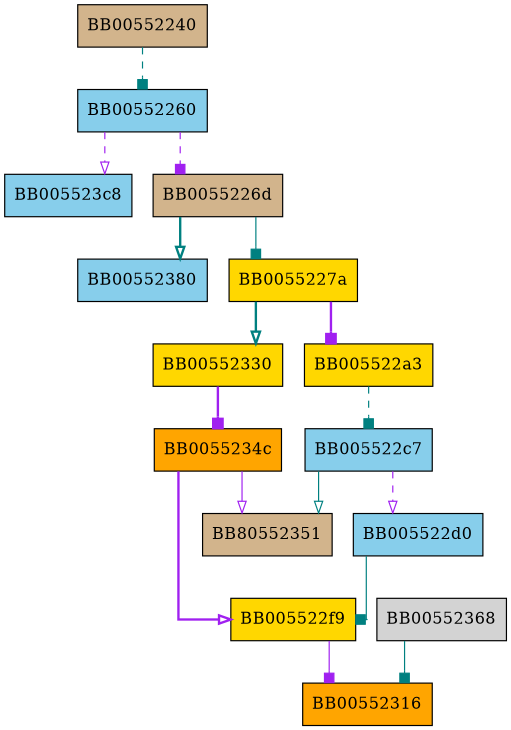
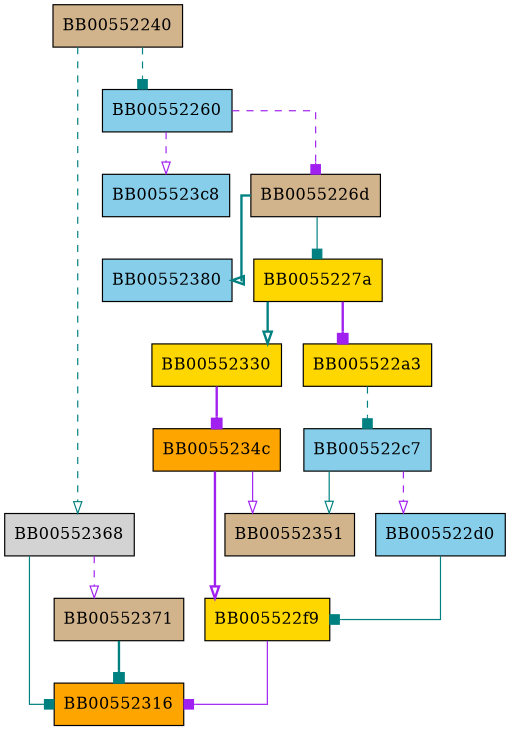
none -> (78, 274)
(267, 535) -> (290, 535)
none -> (119, 620)
